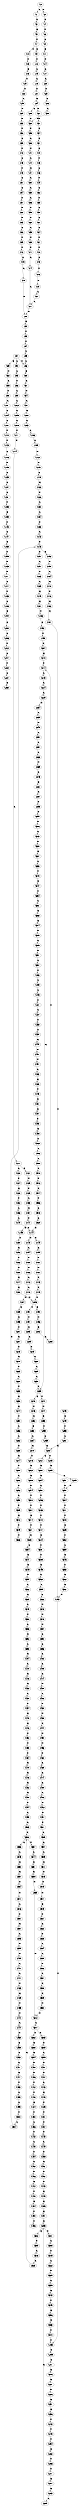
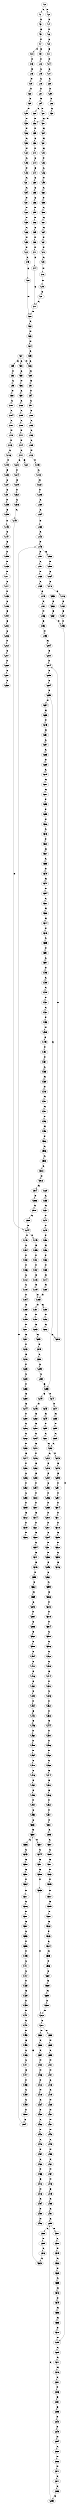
(28, 1183) -> none
(70, 1485) -> (57, 1483)
(64, 1564) -> none
